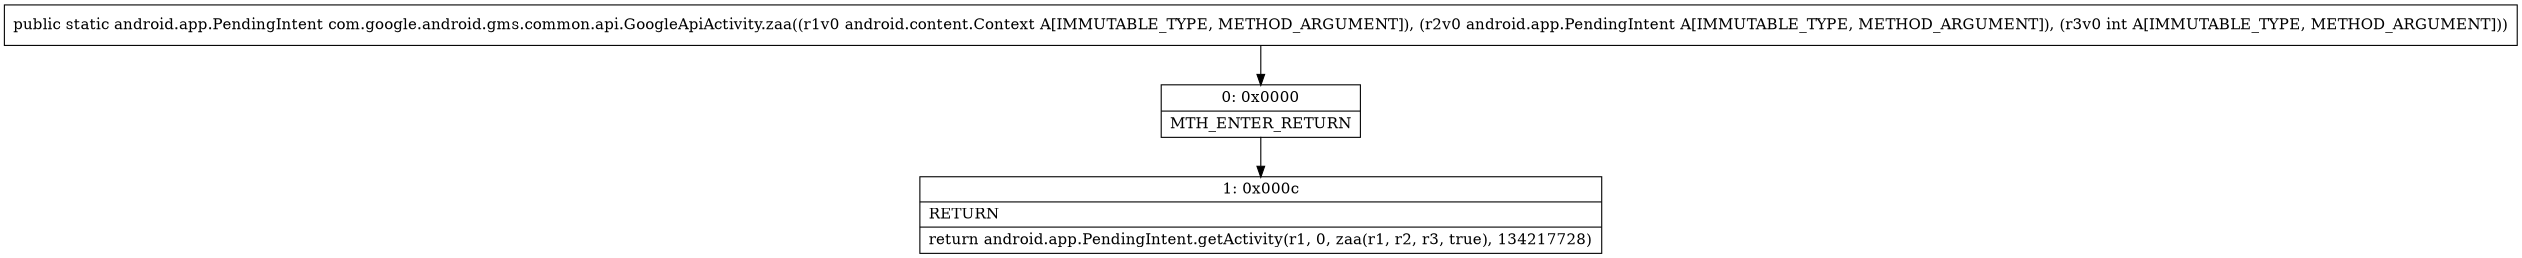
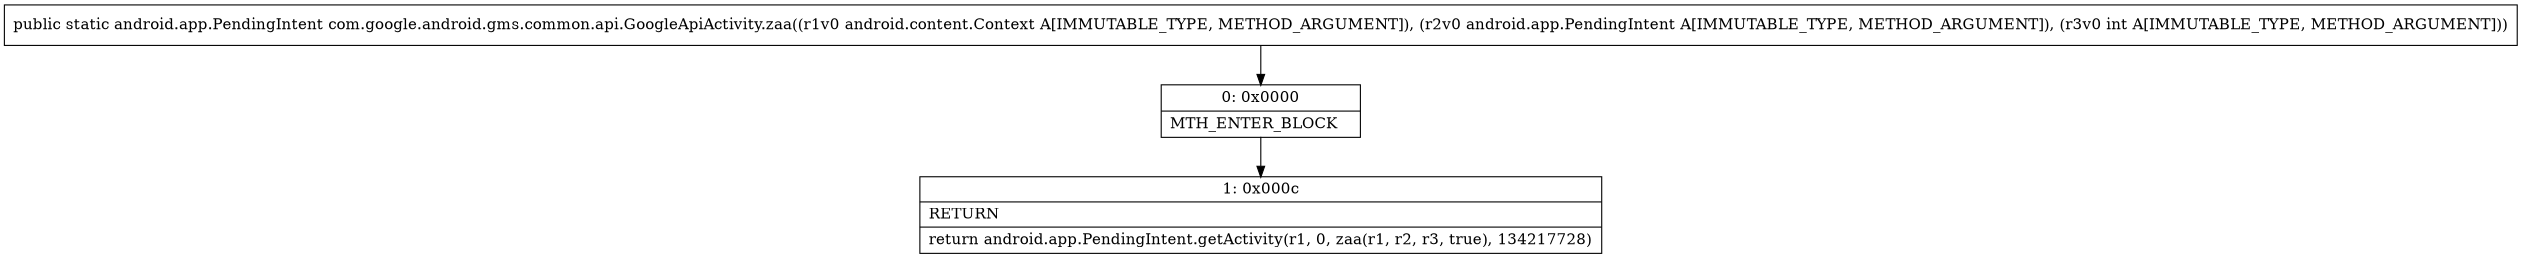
(1261, 124) -> (1254, 124)
